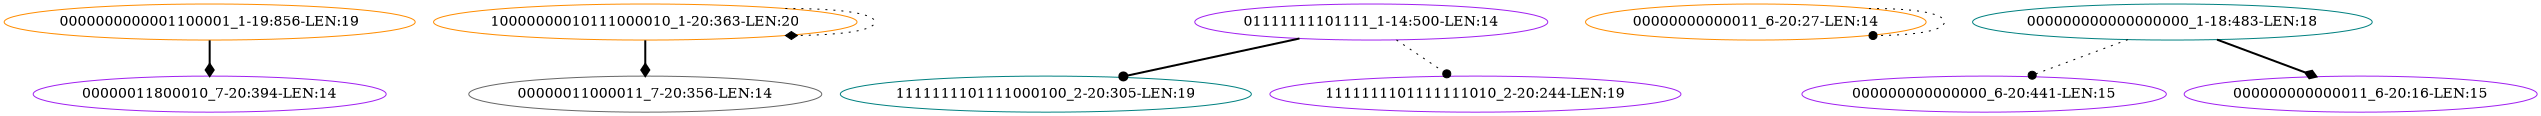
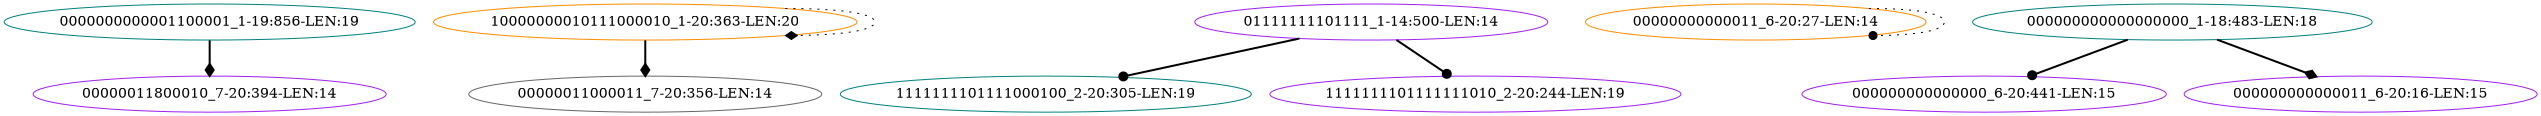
(210, 22) -> (210, 22)
(1420, 56) -> (1420, 56)
(2082, 57) -> (2082, 57)
